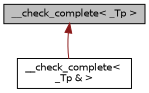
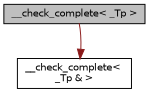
(68, 46) -> (81, 36)
